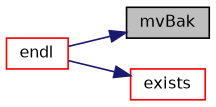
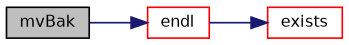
(89, 41) -> (110, 23)
